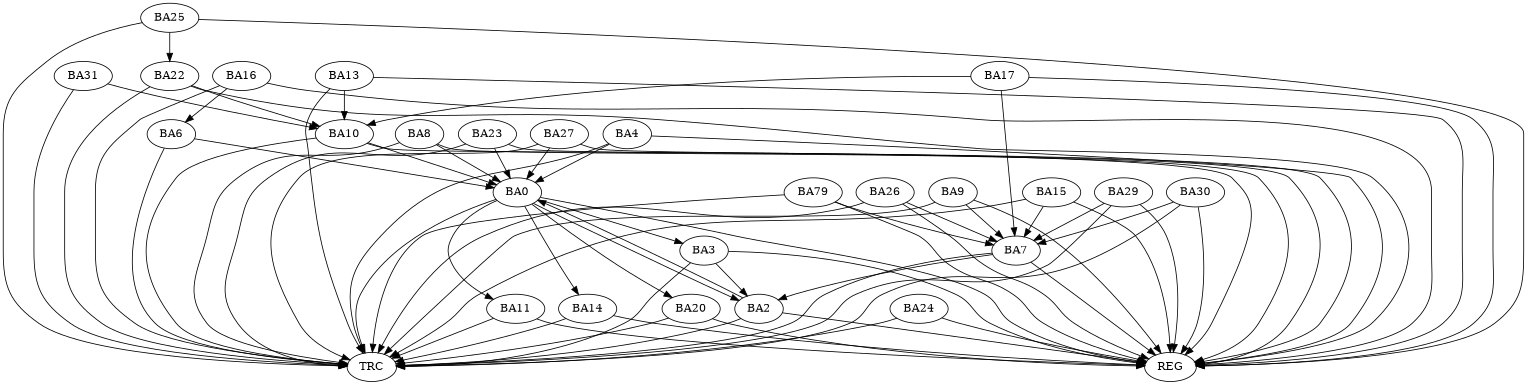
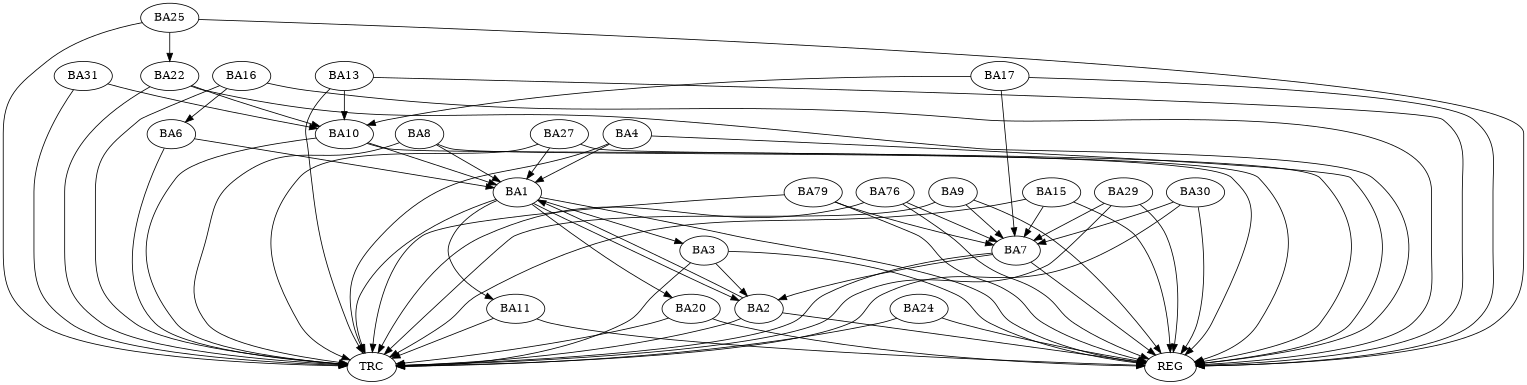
(487, 134) -> none
(517, 192) -> (517, 192)
(885, 192) -> (885, 192)
(588, 309) -> none
